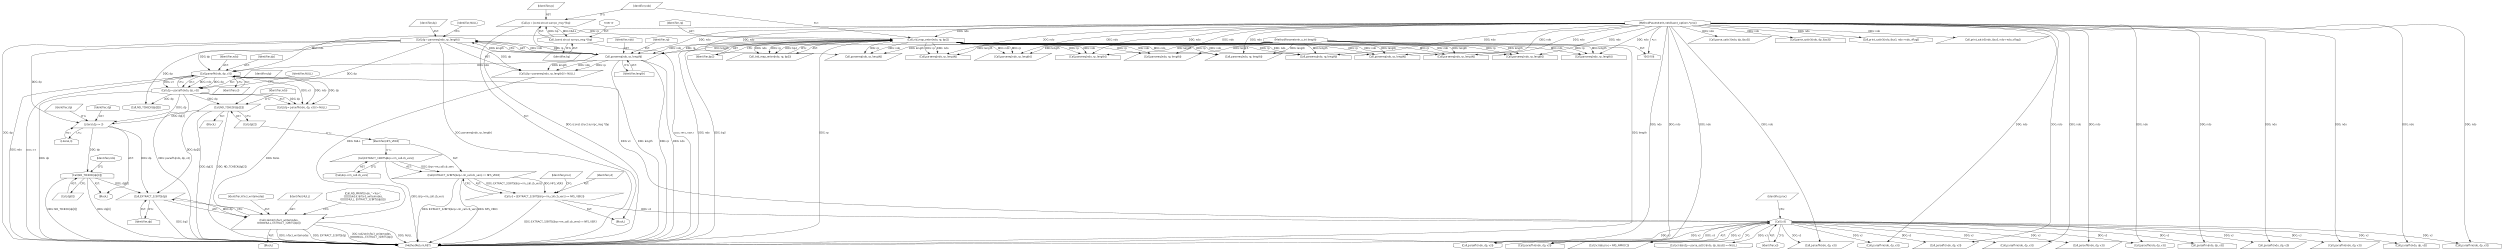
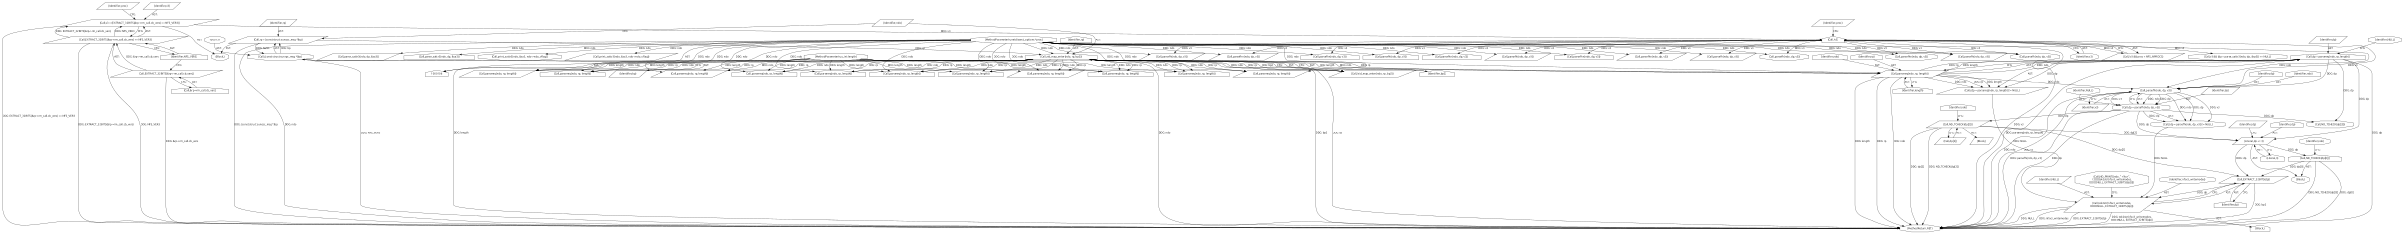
(333, 74) -> none
(315, 133) -> (151, 49)
(68, 196) -> none
